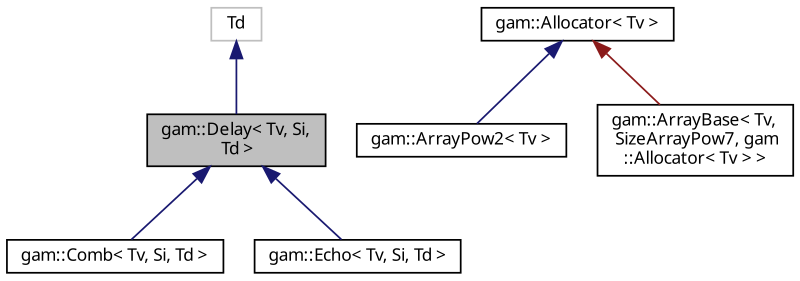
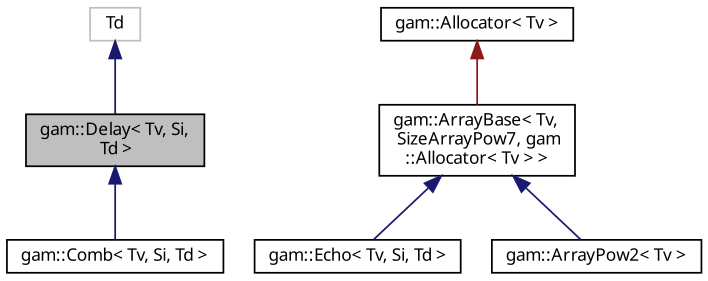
(513, 89) -> (553, 214)
(309, 209) -> (401, 214)
